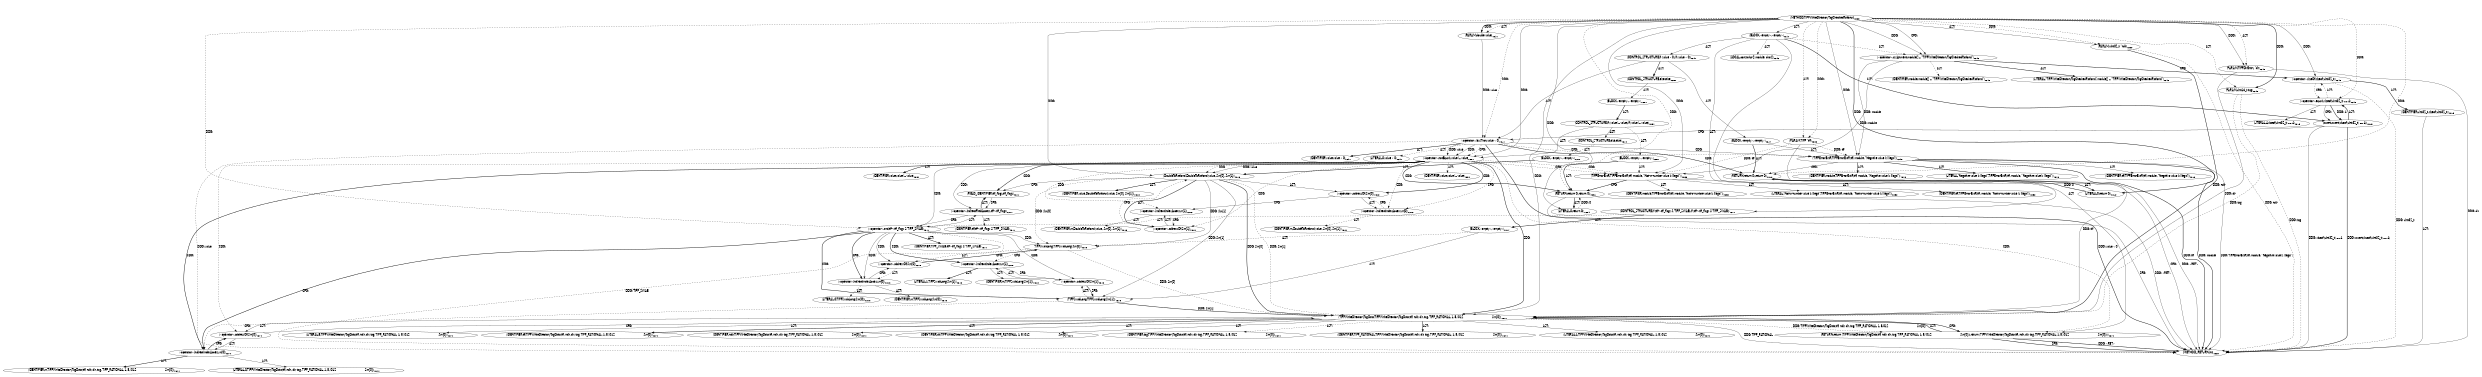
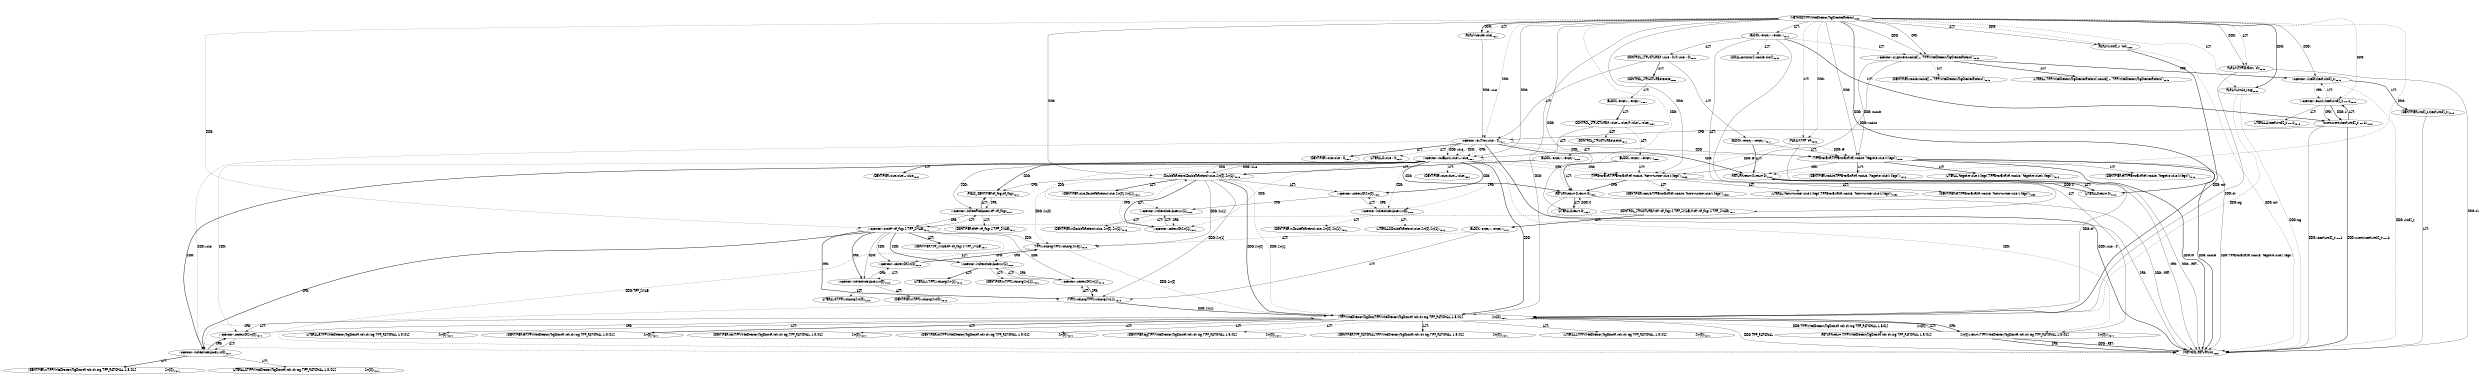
(1150, 164) -> none
none -> (1411, 229)
(826, 265) -> (826, 265)
